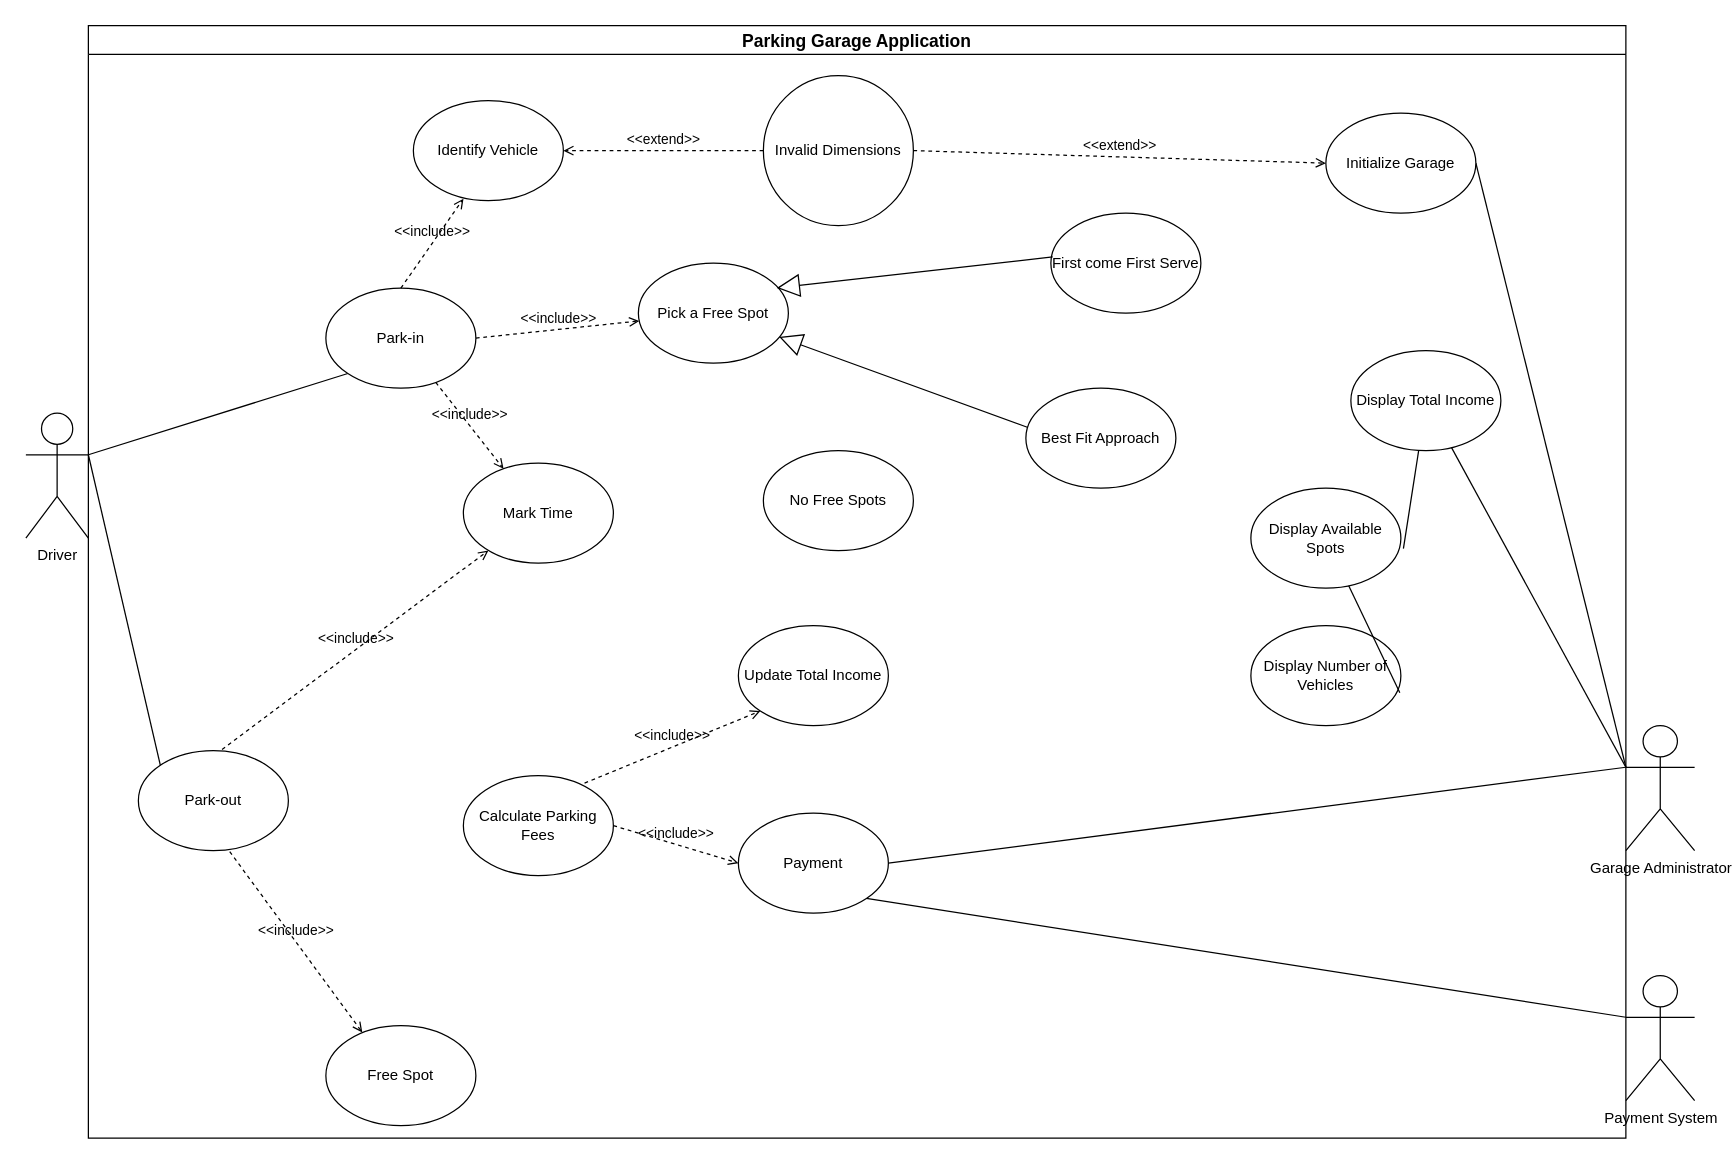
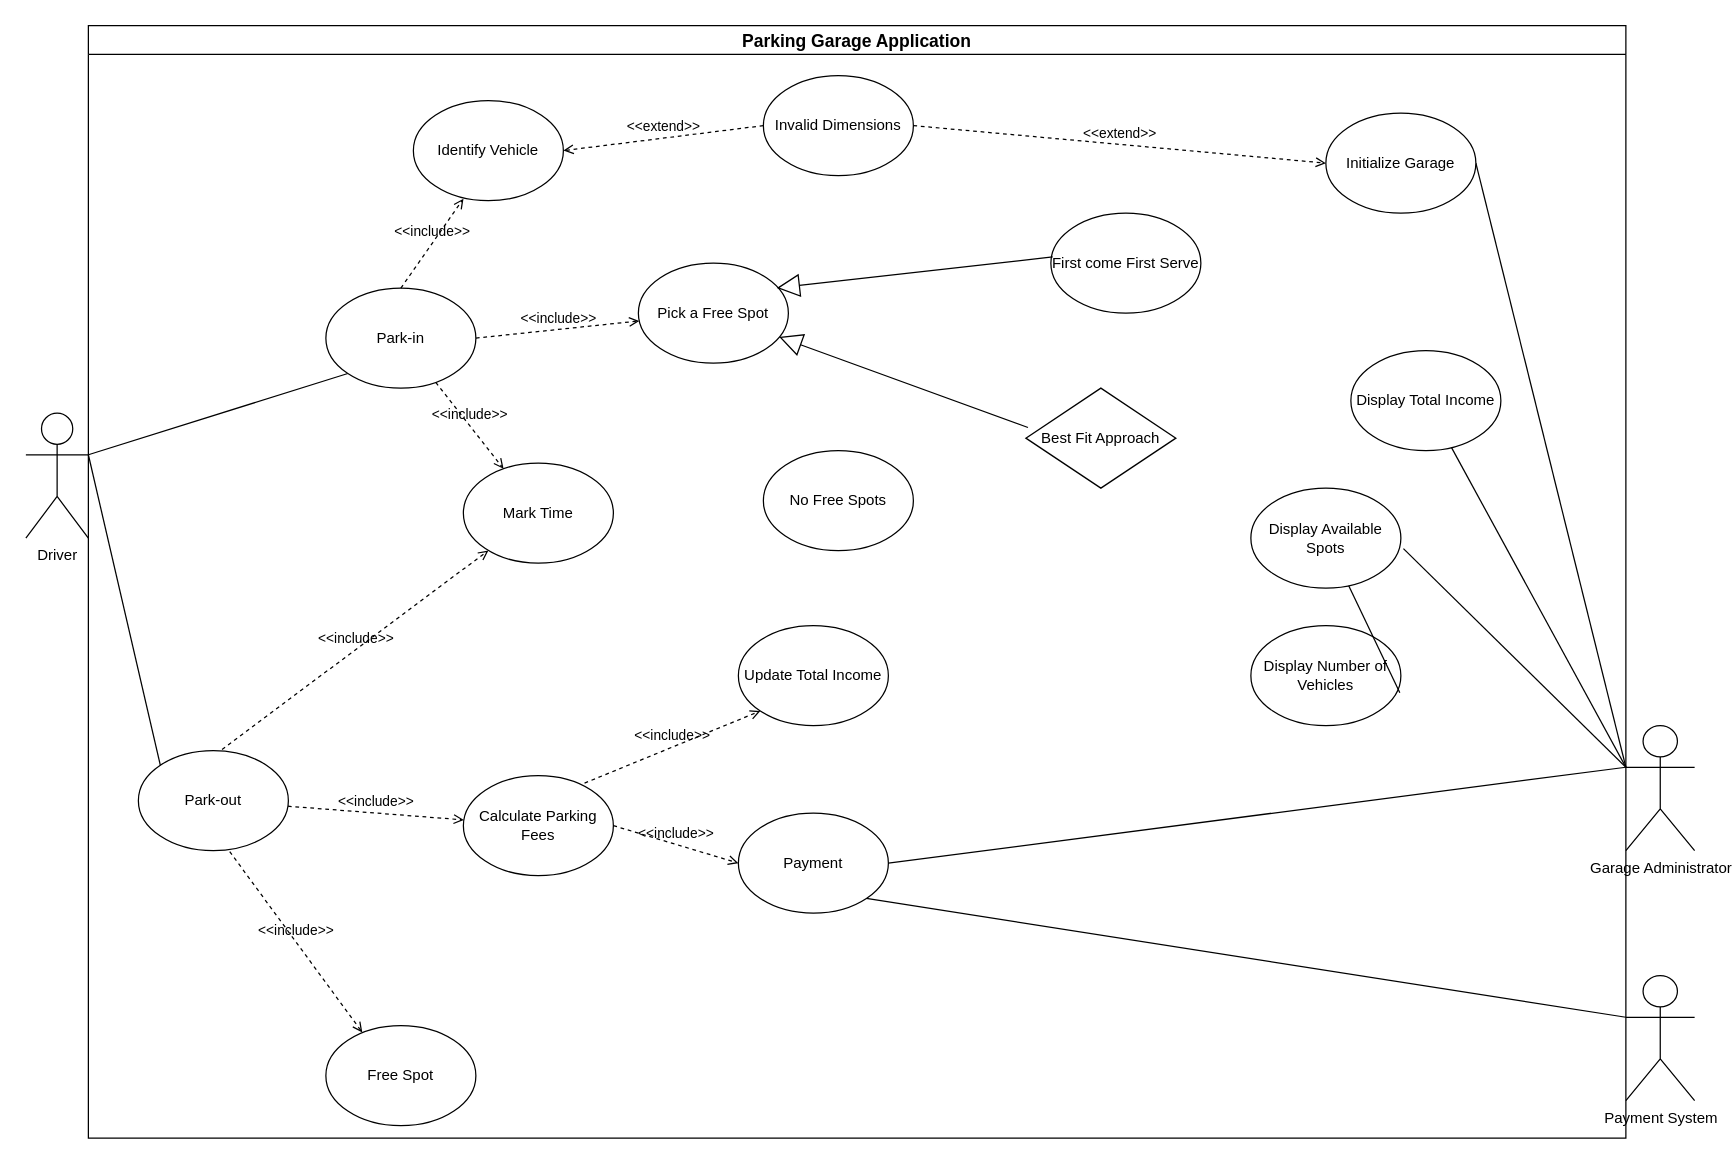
(838, 151) -> (838, 126)
(1101, 438) -> (1101, 438)
(1411, 500) -> (1511, 655)
none -> (374, 813)
